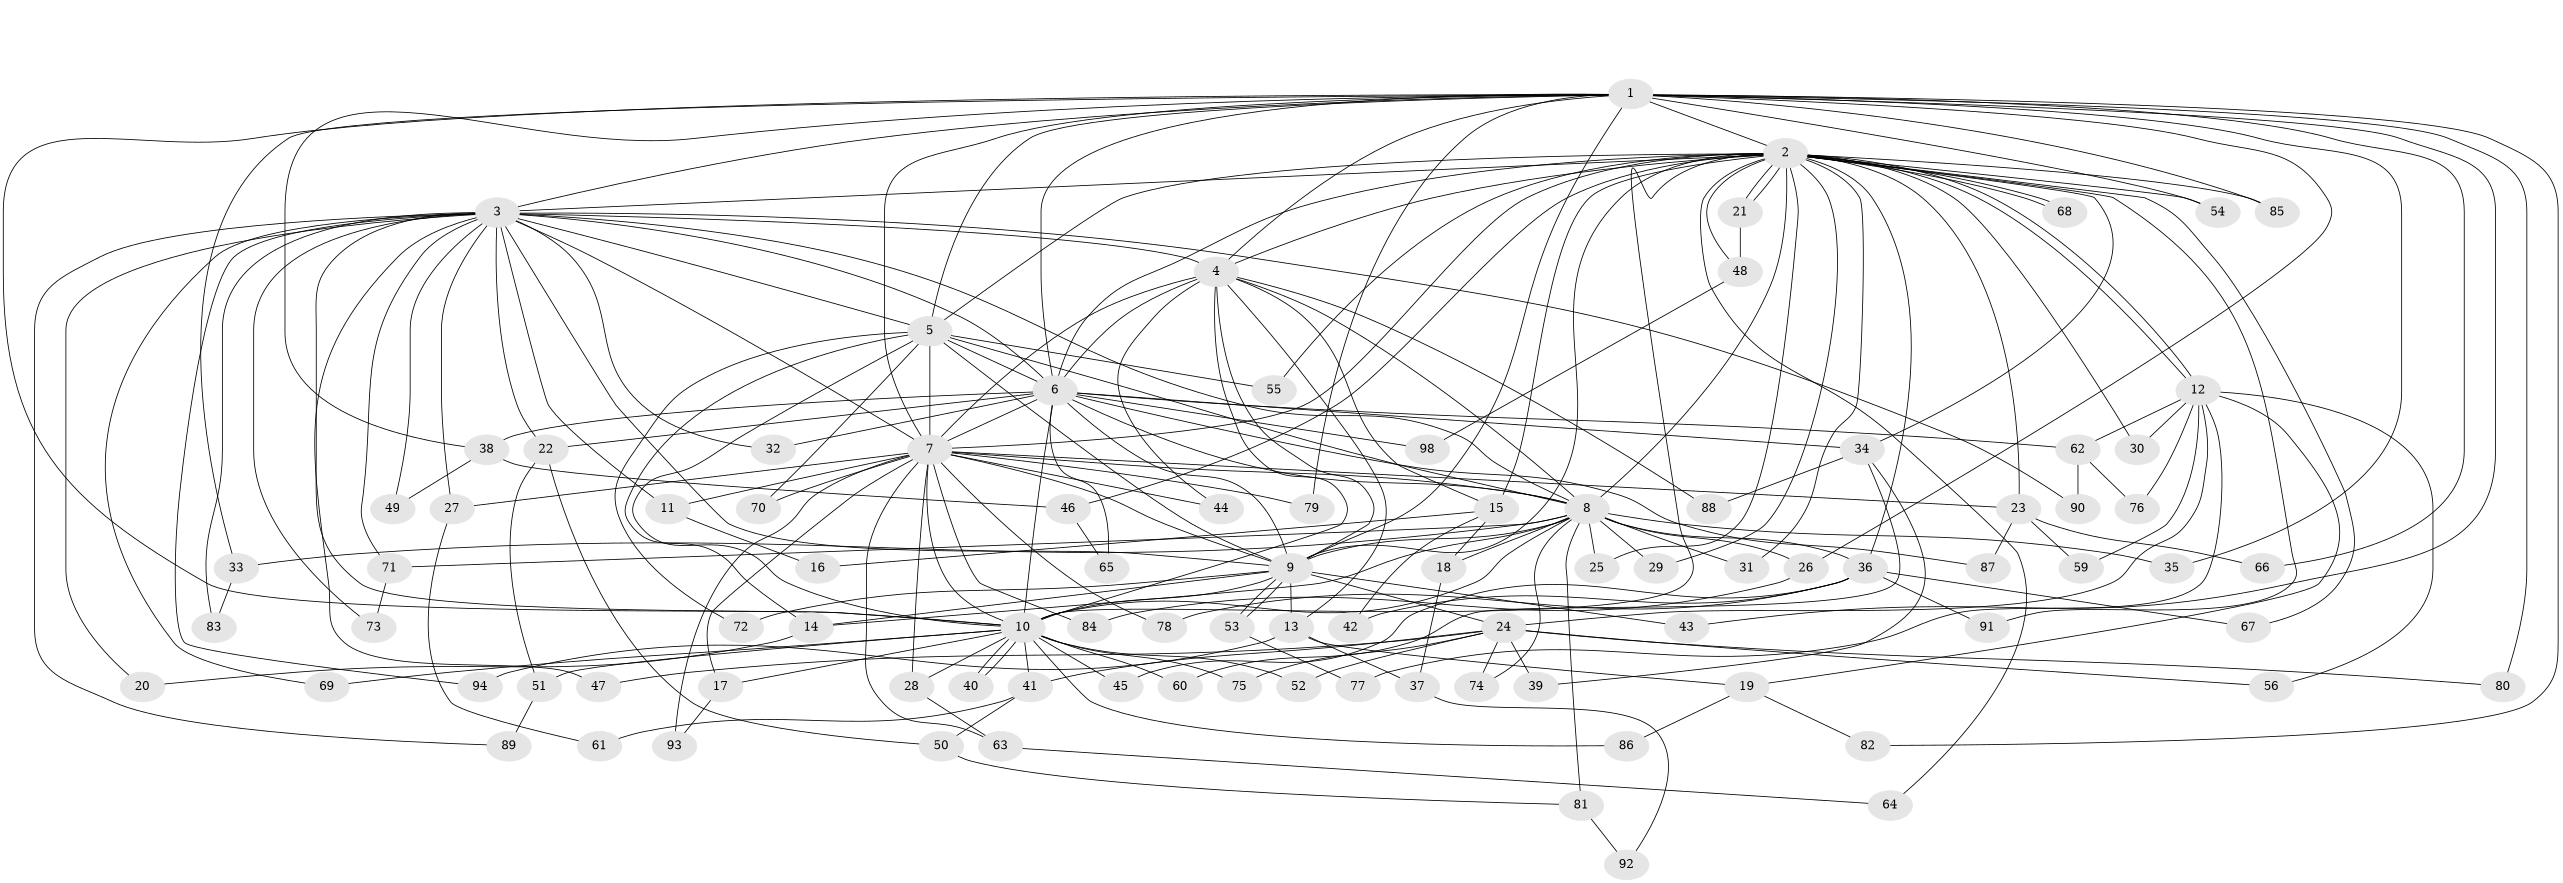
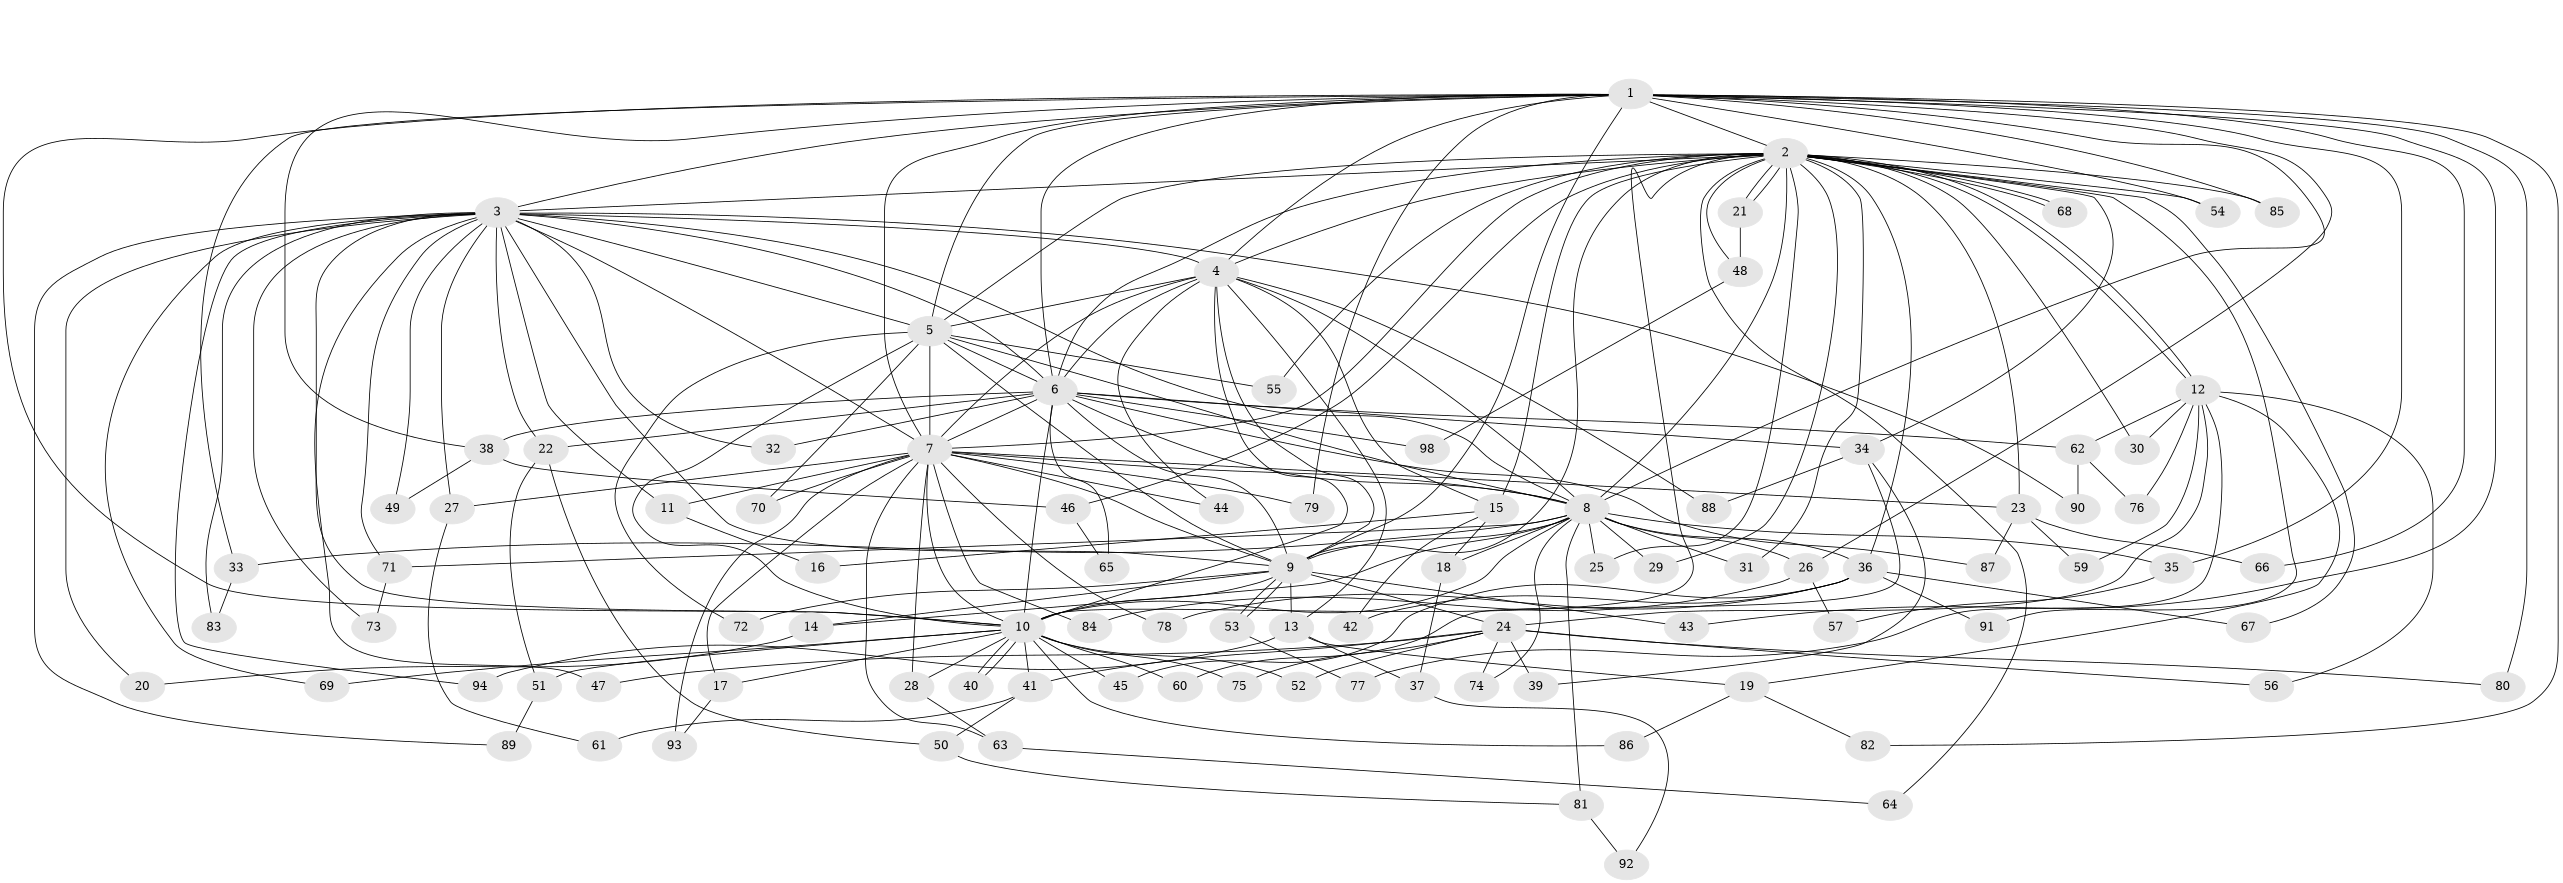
none -> (2299, 247)
(650, 462) -> (1073, 301)
none -> (1836, 628)
